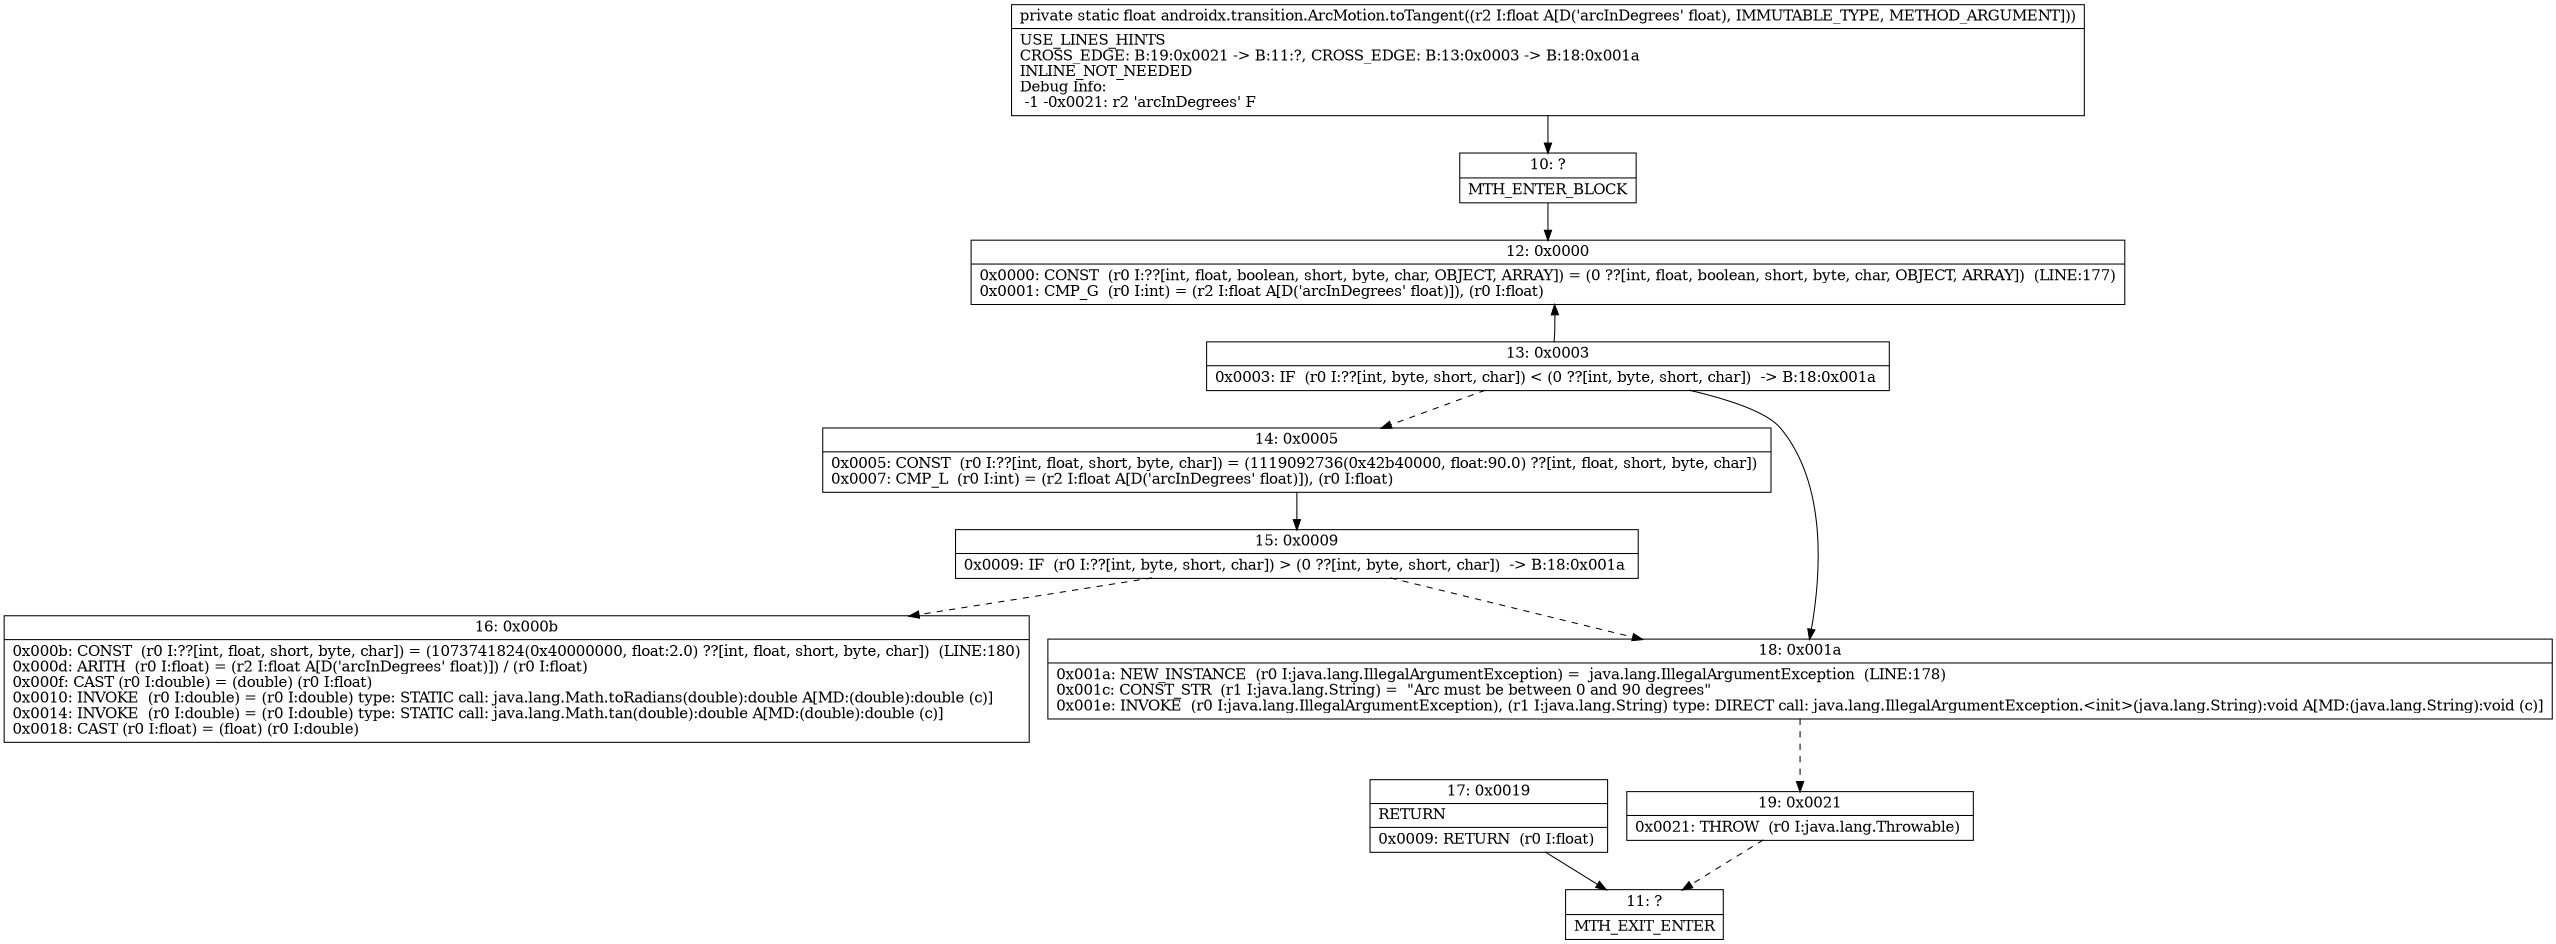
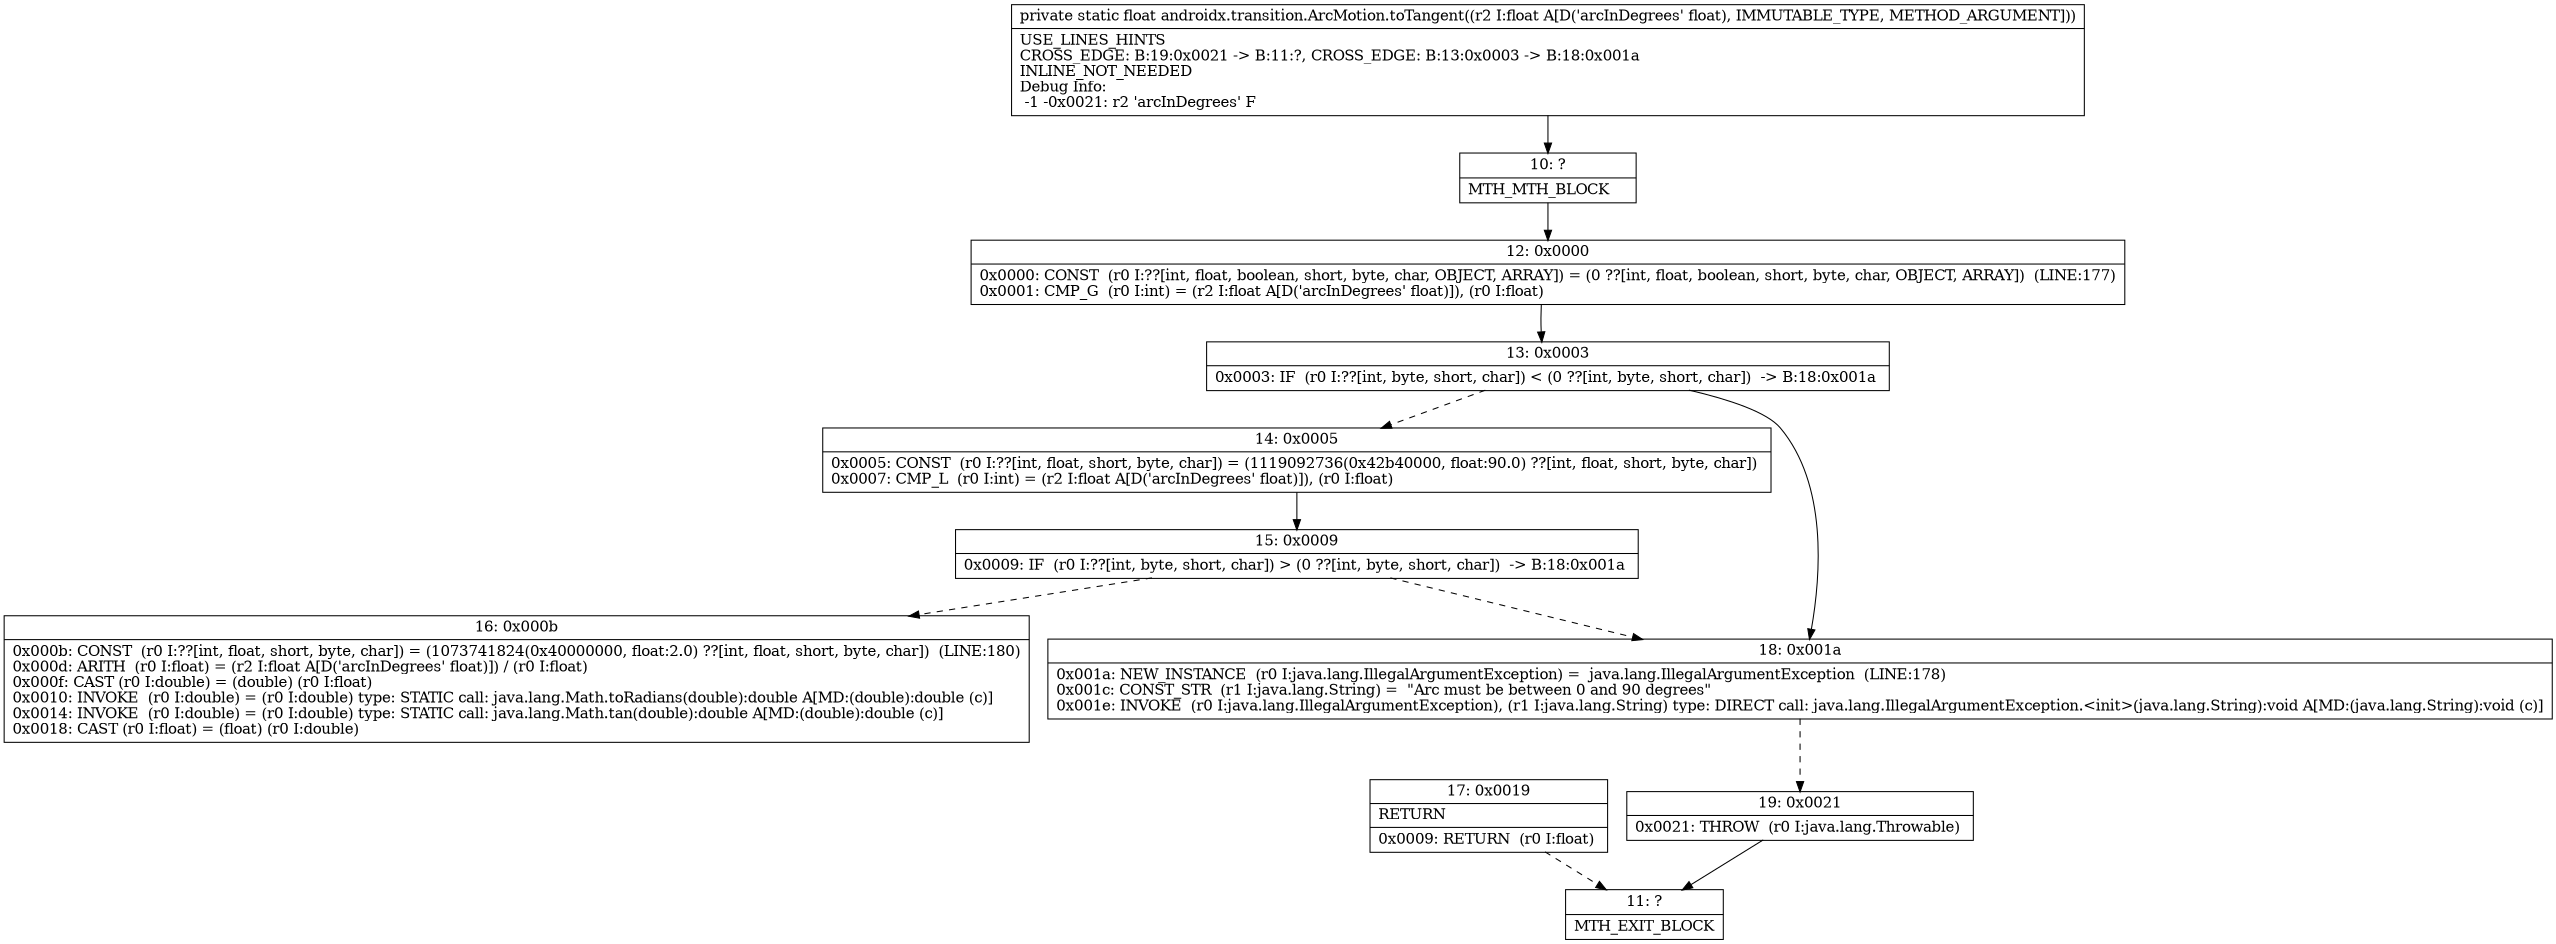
(1548, 190) -> (1539, 190)
(1555, 329) -> (1541, 318)
(1727, 862) -> (1727, 862)
(1571, 868) -> (1571, 868)
(1644, 926) -> (1644, 926)
